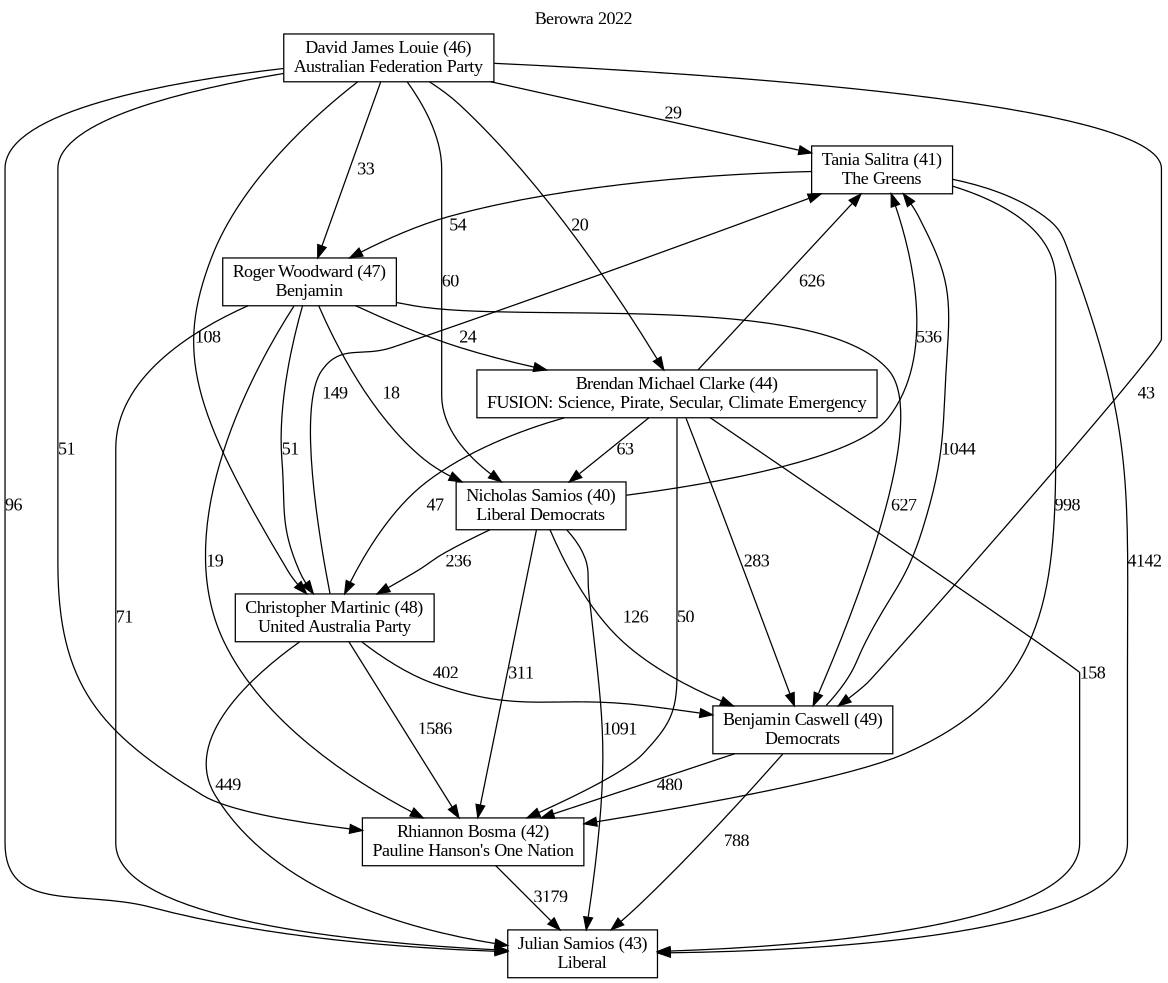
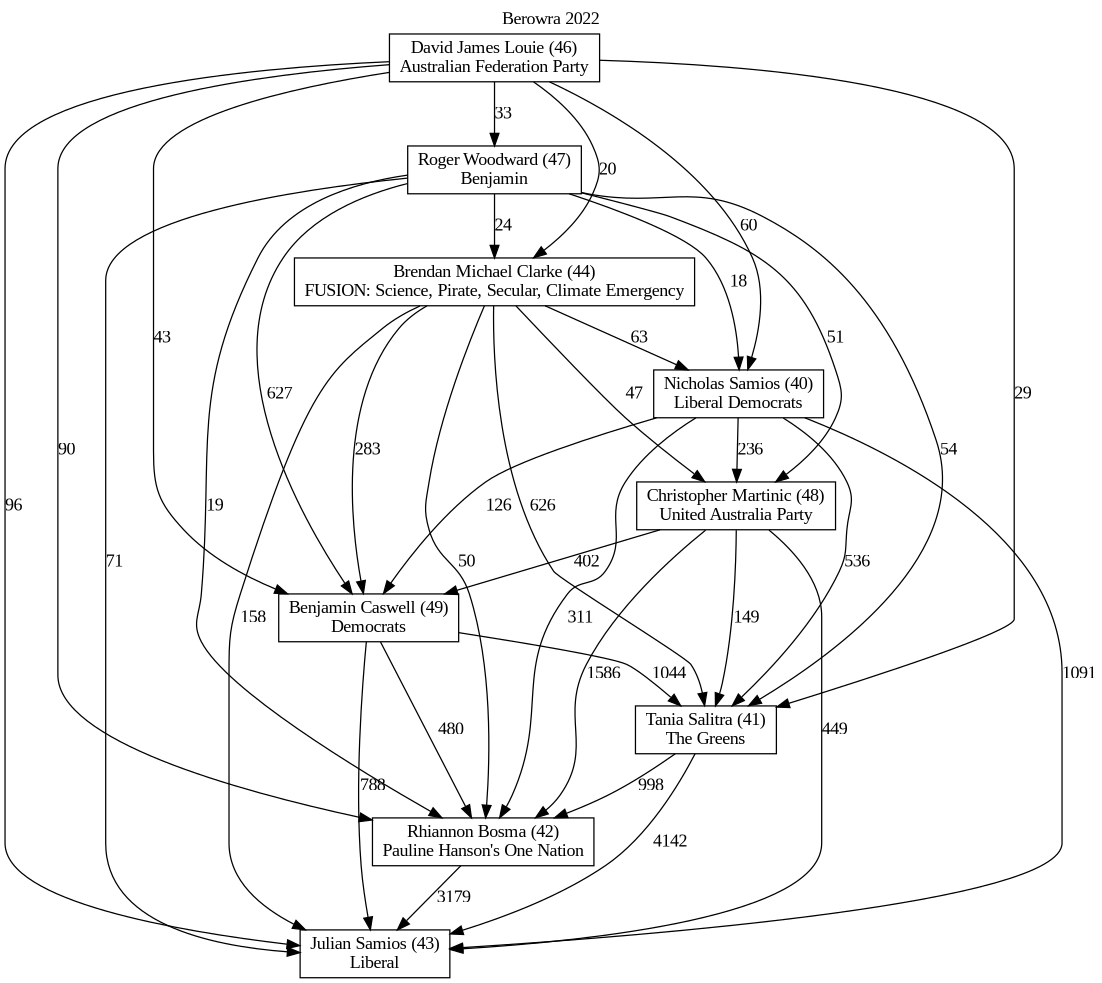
(582, 190) -> (910, 376)
(196, 317) -> none
(67, 450) -> (67, 450)
